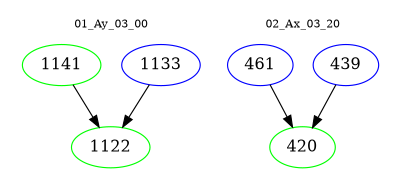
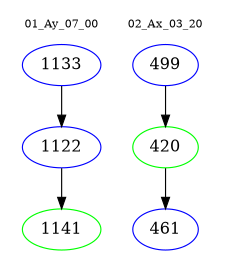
(111, 25) -> (62, 25)
(346, 65) -> (166, 65)
(83, 101) -> (62, 183)
(279, 101) -> (166, 183)
(111, 147) -> (62, 147)
